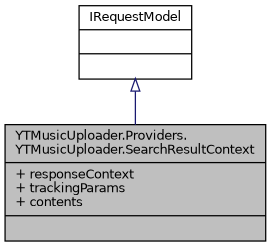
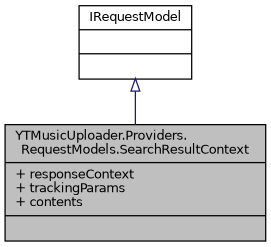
(135, 150) -> (135, 150)
